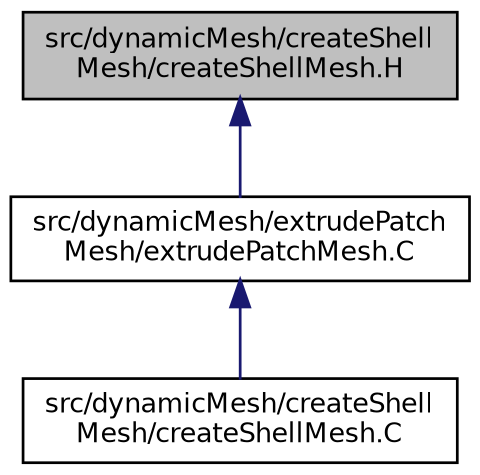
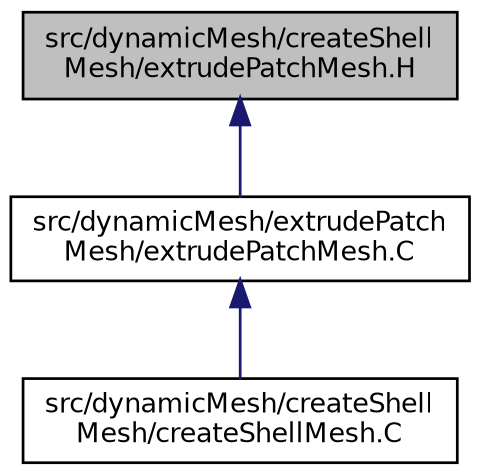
(240, 56) -> (240, 56)
